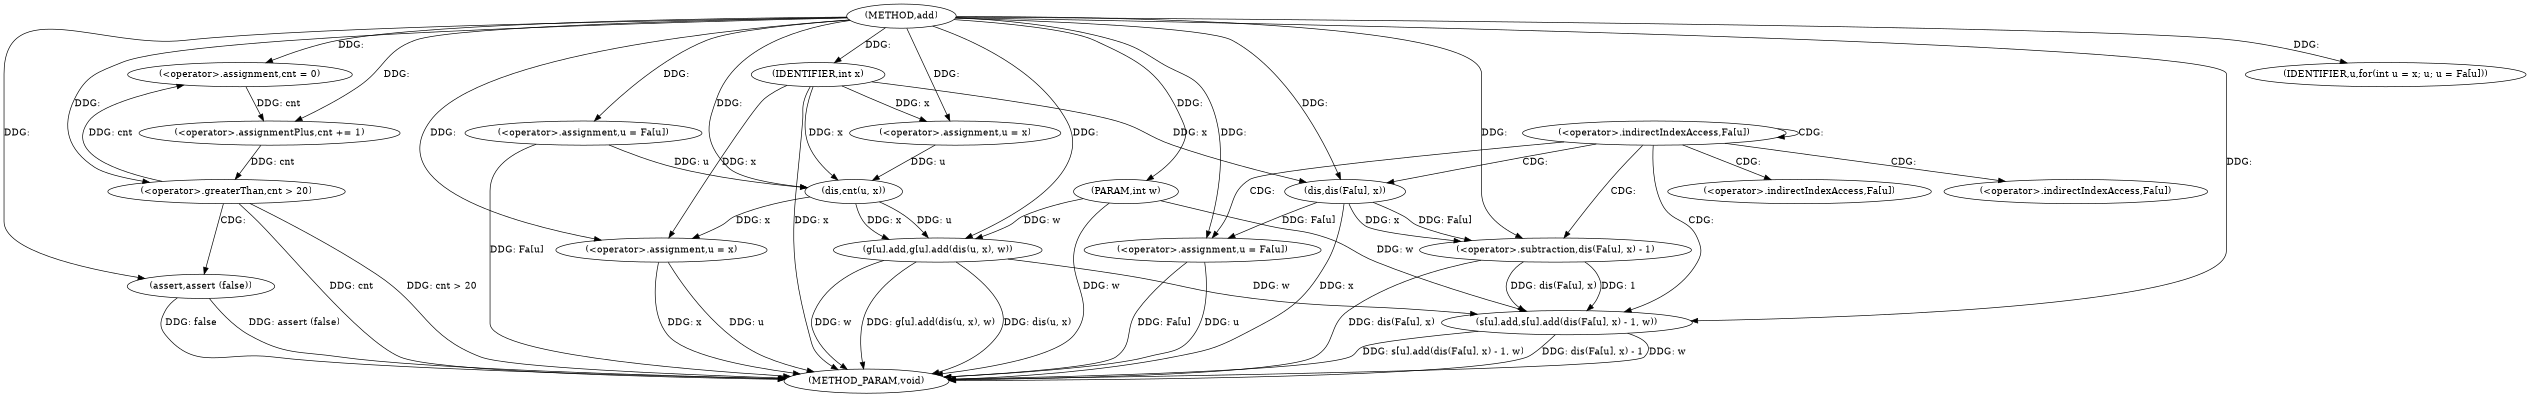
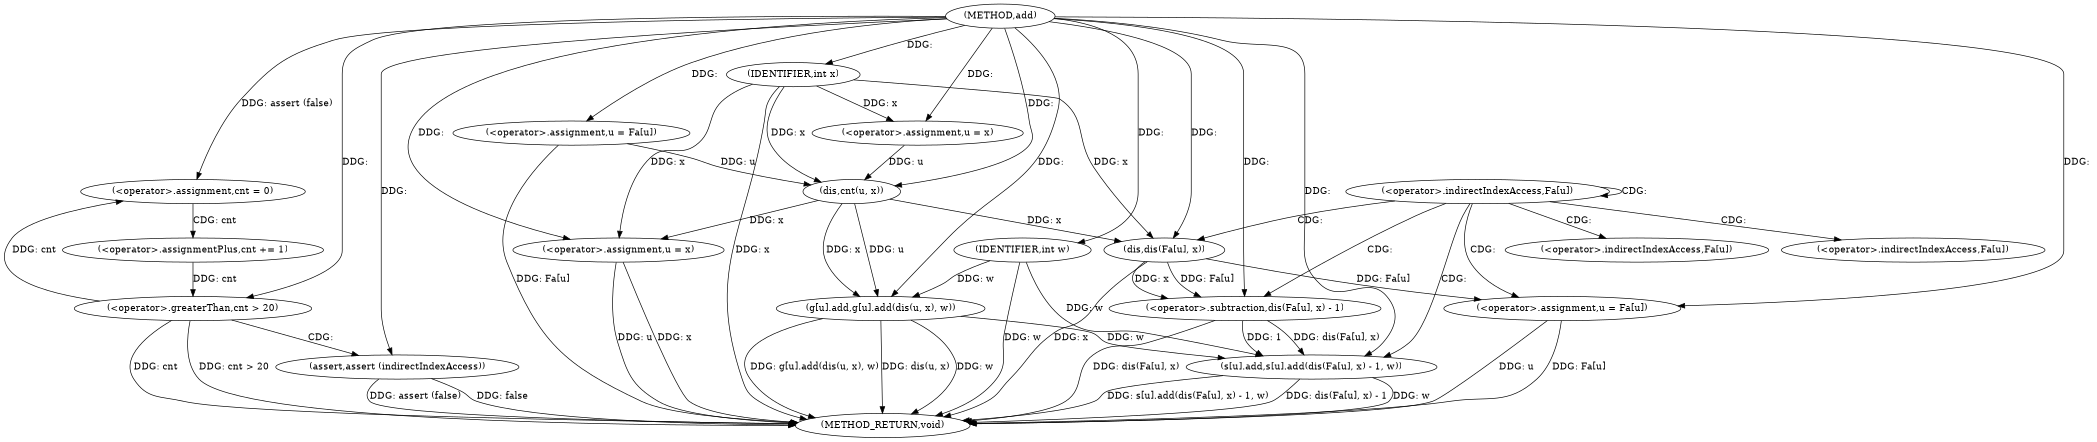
(433, 37) -> none
(353, 45) -> (287, 104)
(2386, 75) -> none
(279, 104) -> (215, 221)
(1126, 192) -> (1023, 250)
none -> (1002, 220)
(201, 286) -> (397, 367)
(866, 381) -> (883, 426)
